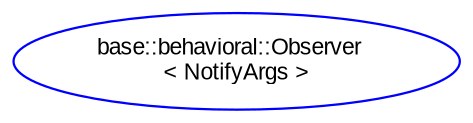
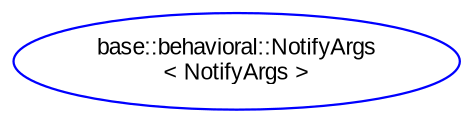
(237, 61) -> (237, 61)
